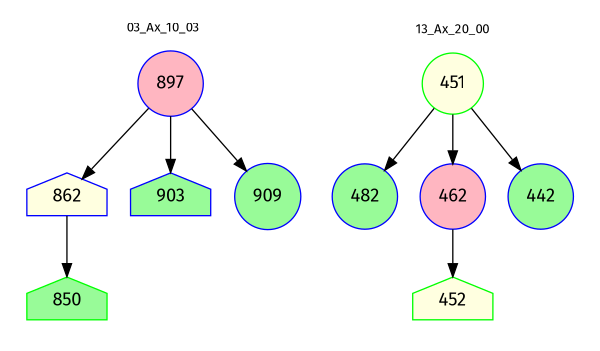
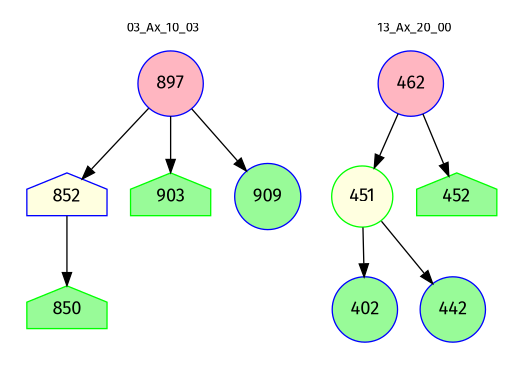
(453, 133) -> (389, 135)
(67, 197) -> (67, 197)
(171, 197) -> (171, 197)
(365, 197) -> (365, 309)
(453, 301) -> (457, 197)
